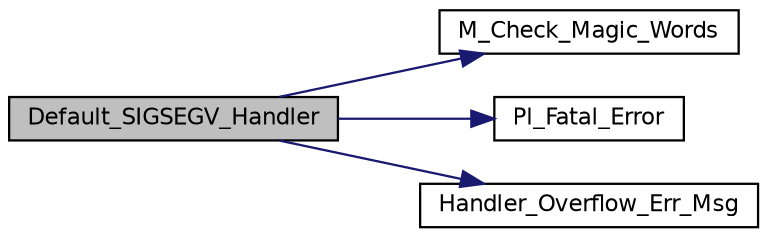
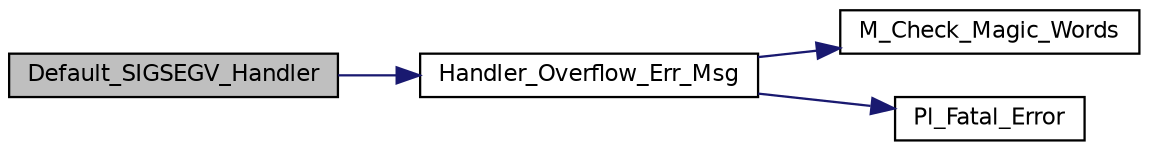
(370, 78) -> (787, 54)
(405, 119) -> (814, 100)
